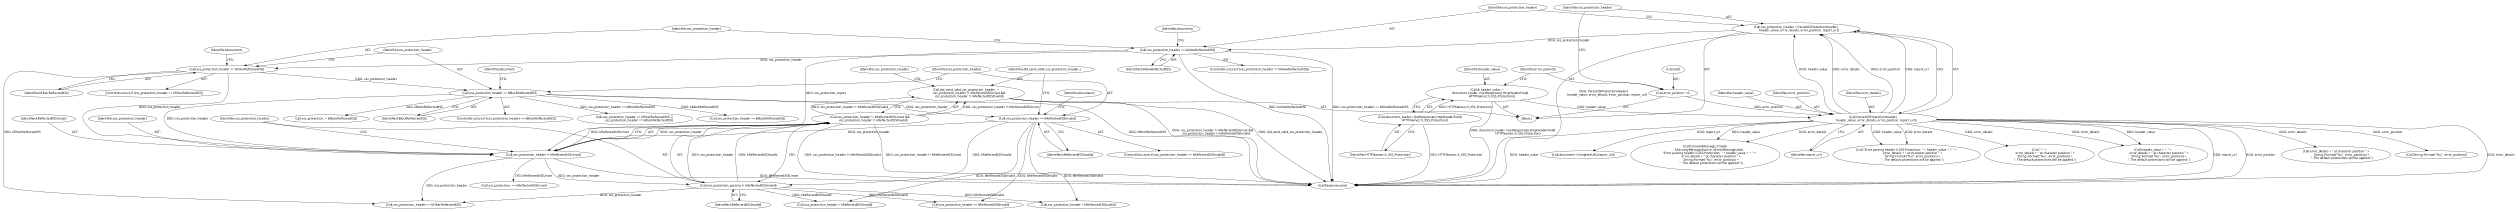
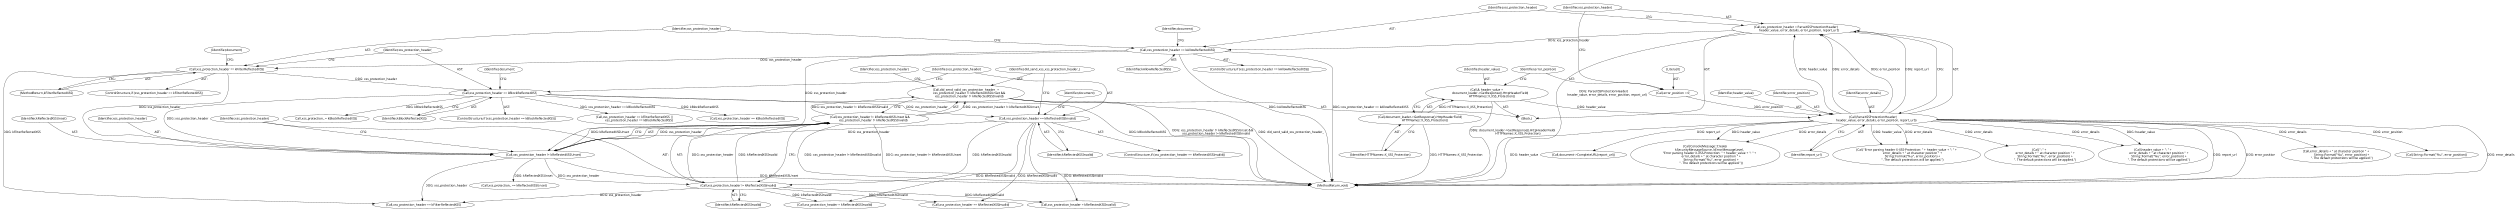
(1160, 58) -> none
(1045, 69) -> (1045, 69)
(47, 93) -> (47, 93)
(826, 93) -> (826, 93)
(1604, 109) -> none
(534, 176) -> (534, 176)
(738, 186) -> (738, 186)
(1333, 186) -> (1333, 186)
